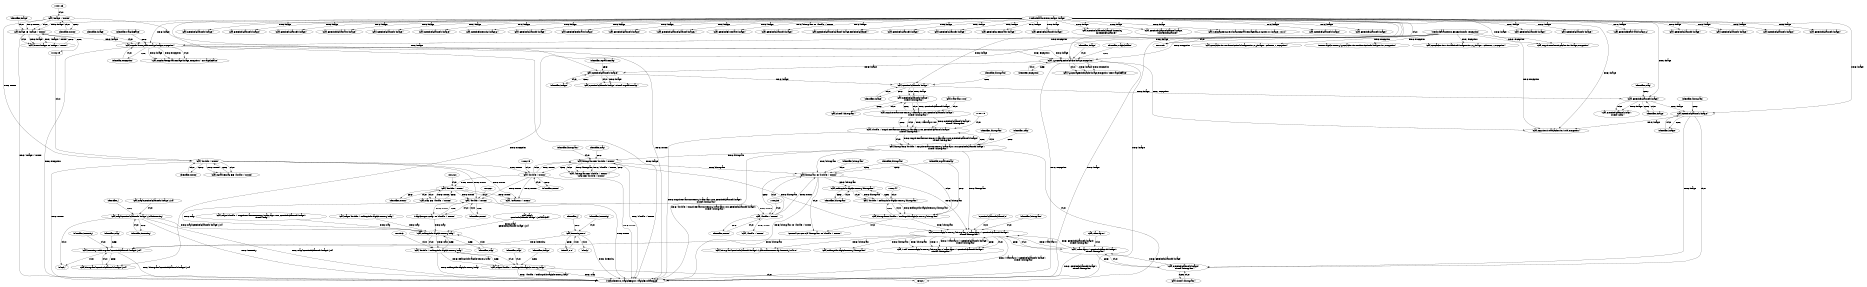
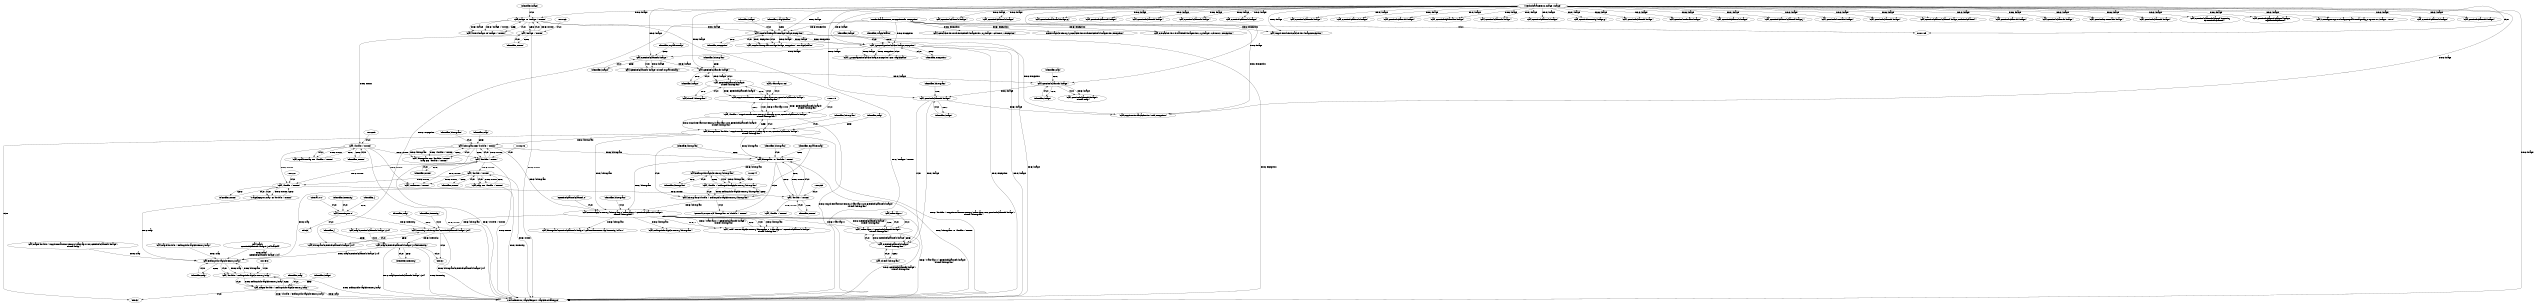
(815, 24) -> (1792, 12)
(76, 39) -> (529, 26)
(1617, 114) -> (1082, 99)
(452, 175) -> none
none -> (422, 238)
(567, 240) -> none
(452, 242) -> (252, 268)
(598, 259) -> (510, 241)
